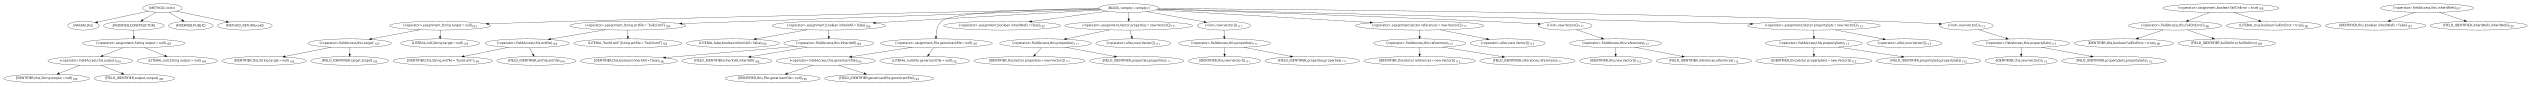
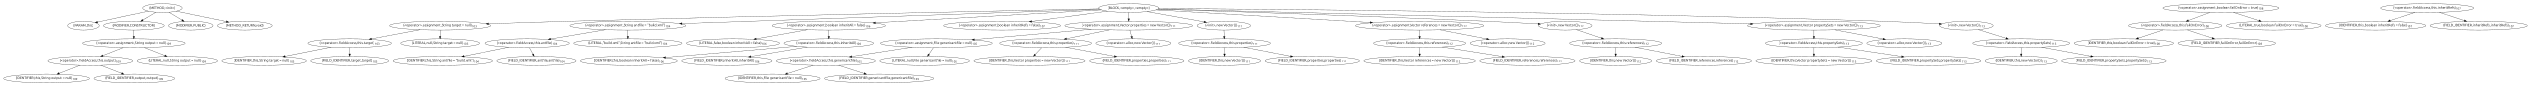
(1011, 11) -> (1033, 34)
